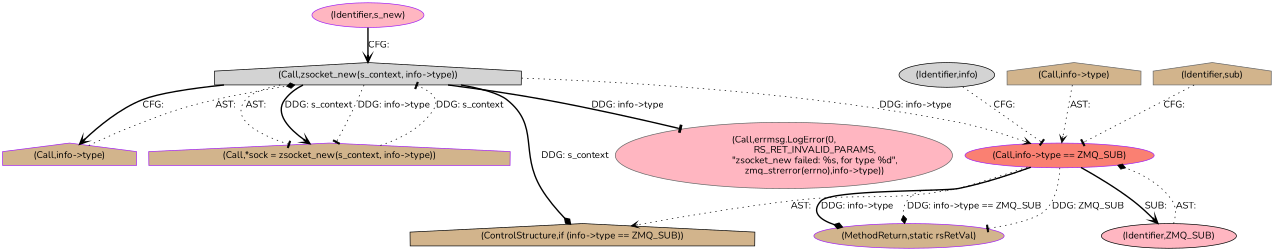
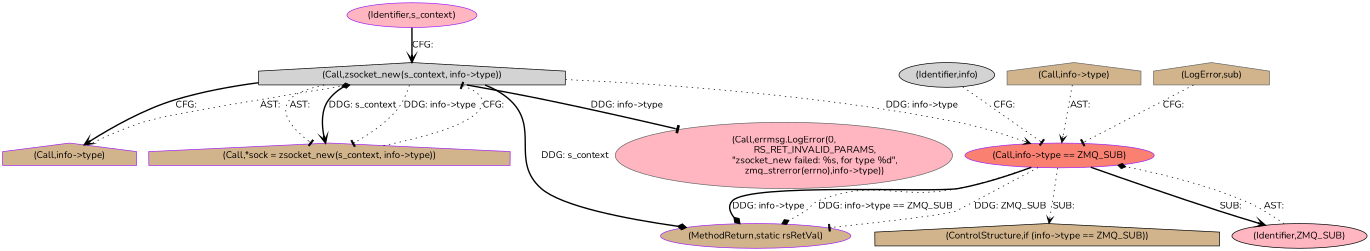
(368, 15) -> (412, 15)
(1212, 75) -> (1212, 75)
(470, 105) -> (495, 105)
(528, 136) -> (548, 193)
(802, 206) -> (1065, 206)
